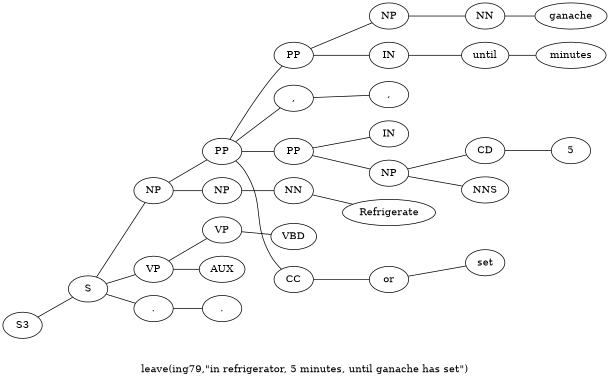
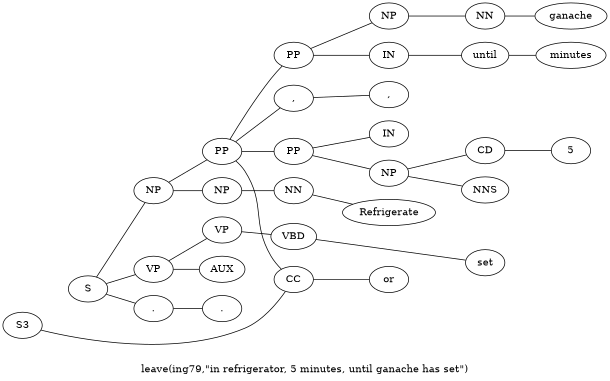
(437, 271) -> (391, 250)
(55, 307) -> (171, 344)
